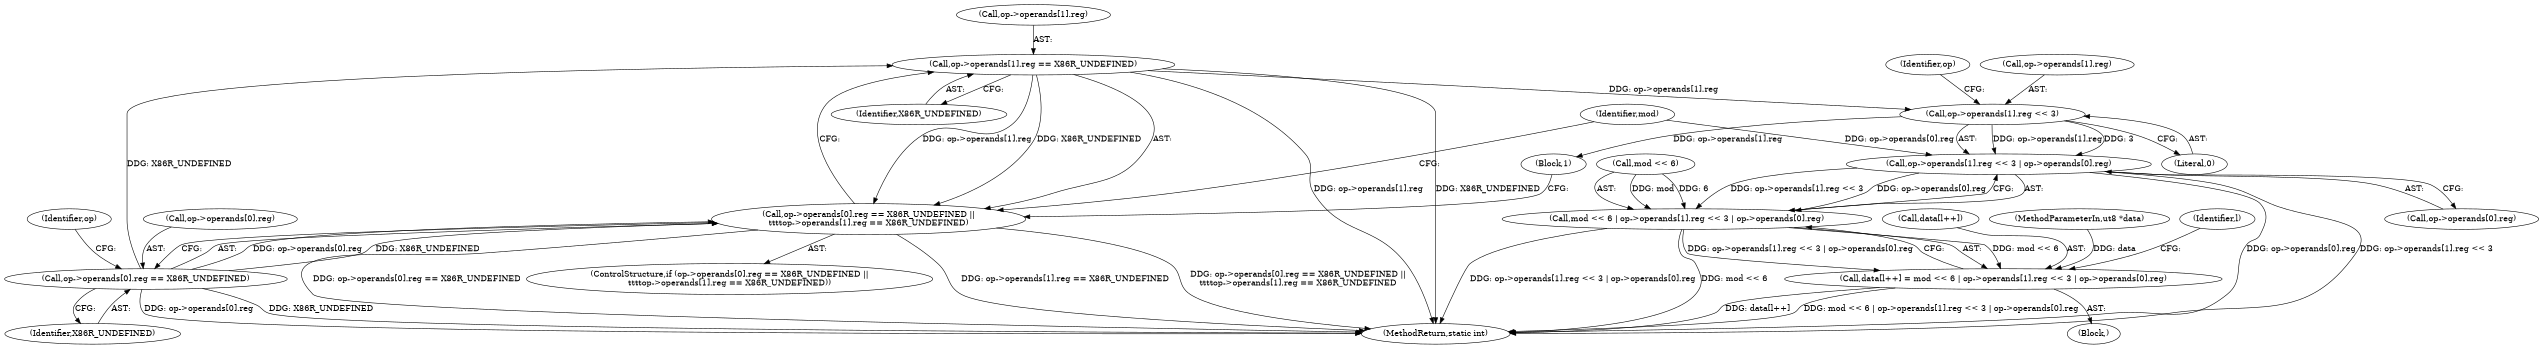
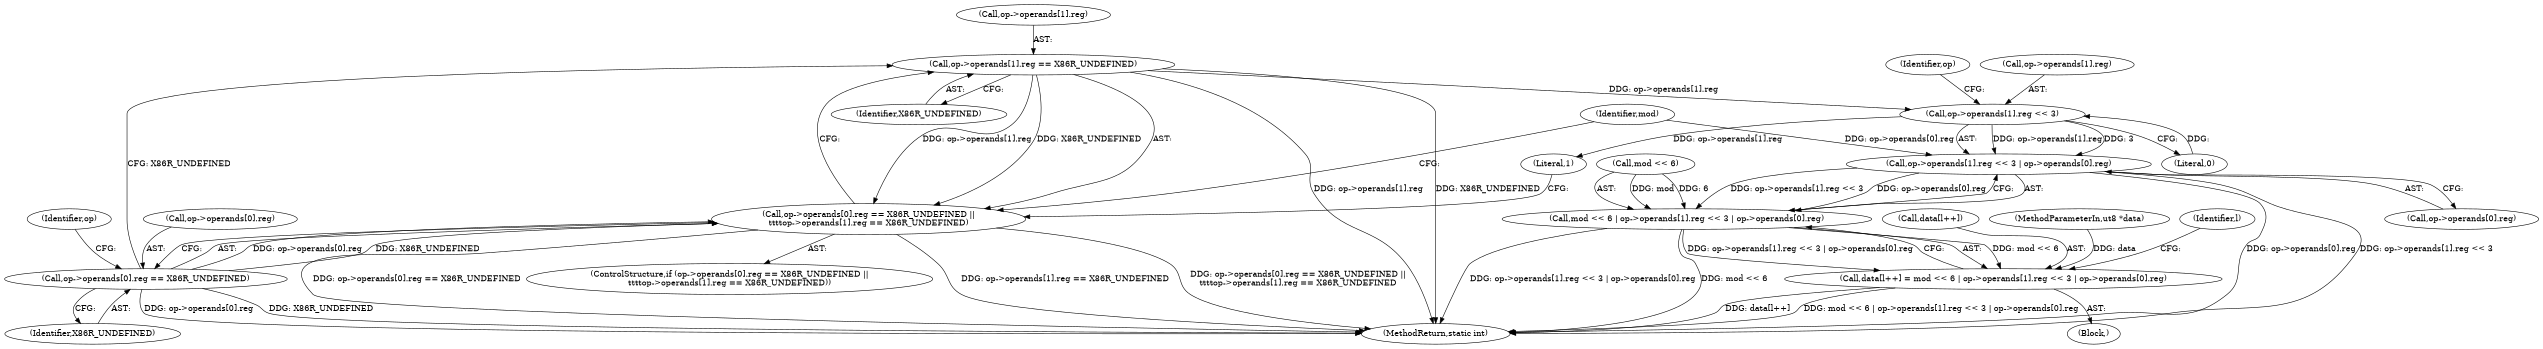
(2200, 139) -> (2200, 139)
(179, 164) -> (179, 164)
(1554, 164) -> (1554, 164)
